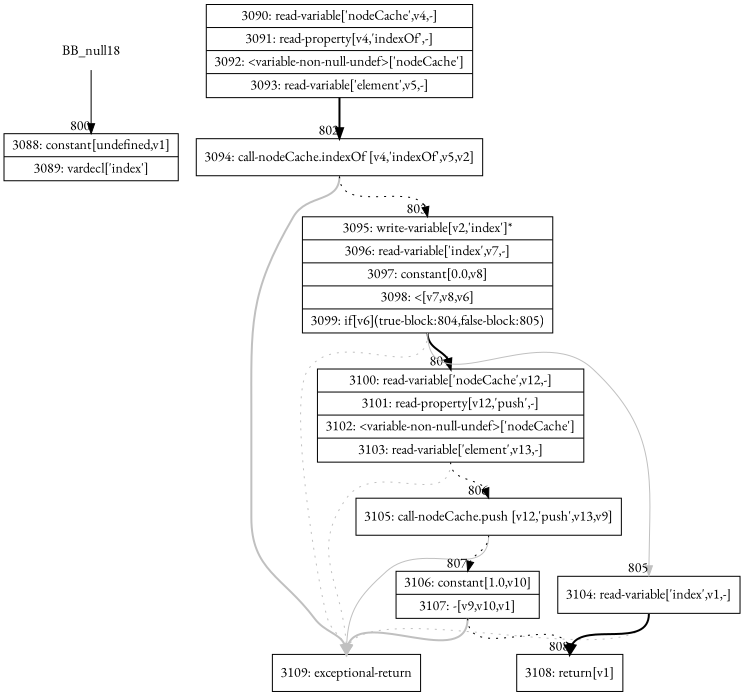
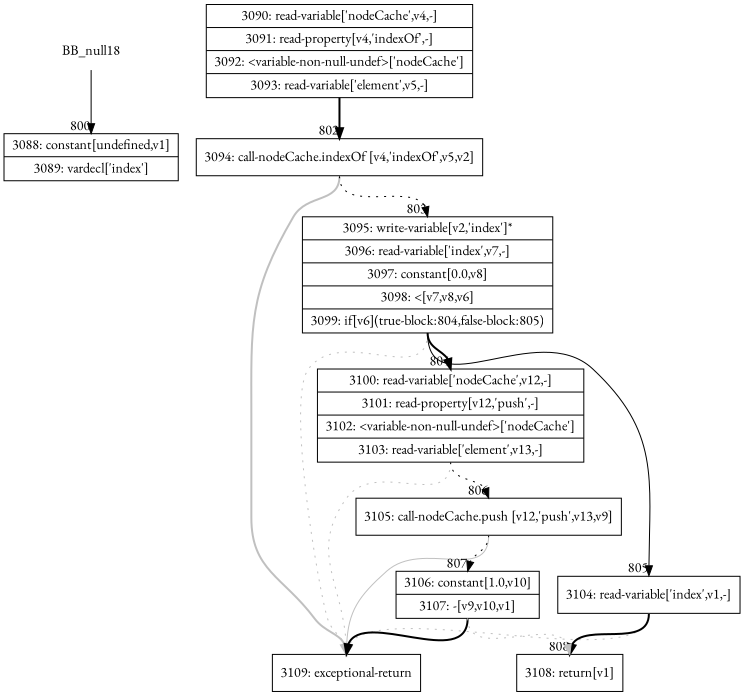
(601, 378) -> (601, 378)
(412, 637) -> (412, 637)
(514, 637) -> (514, 637)
